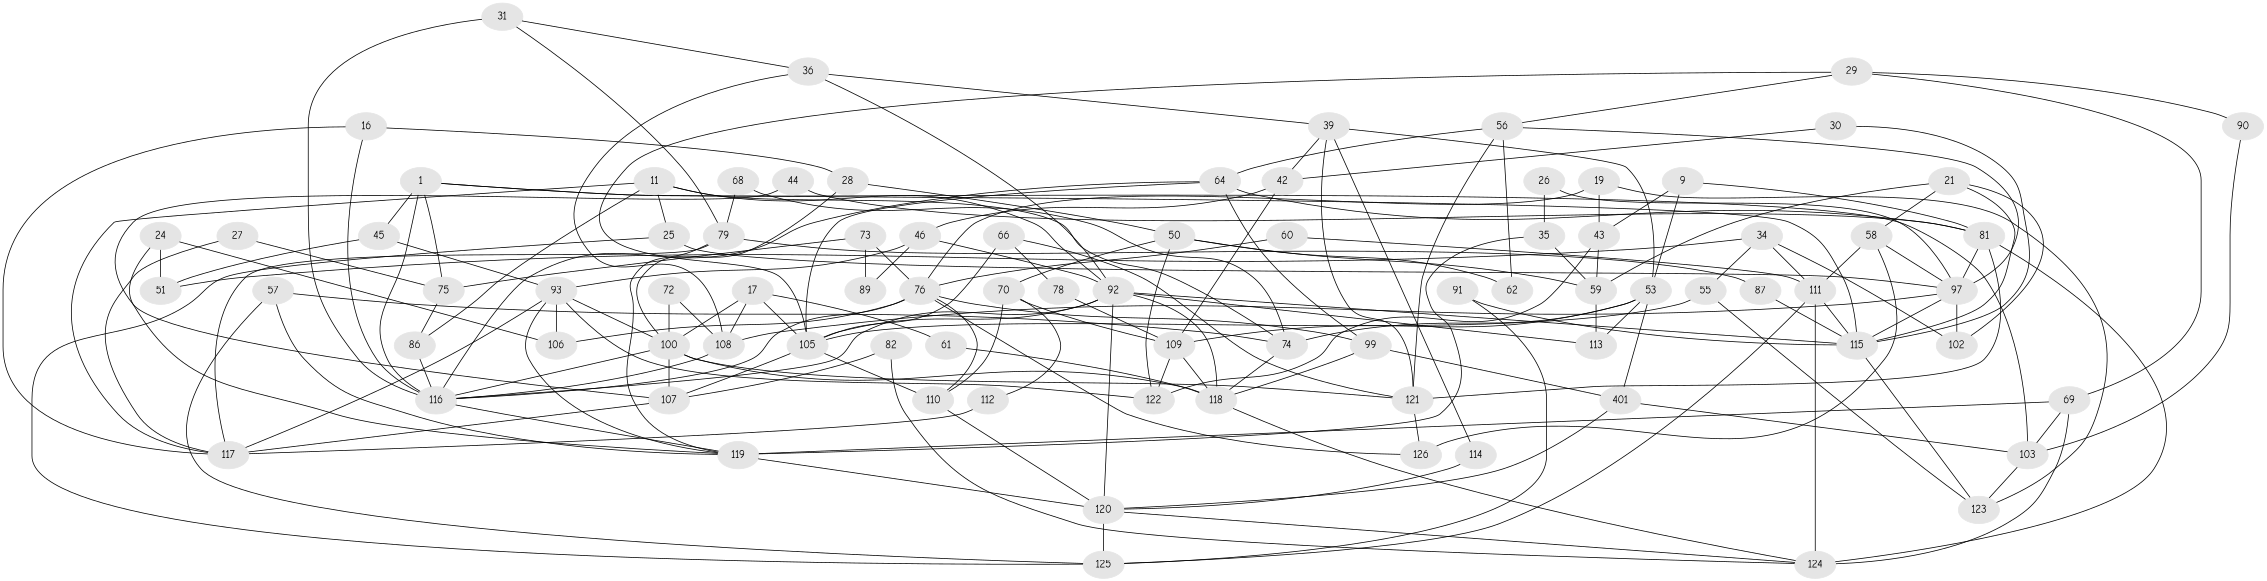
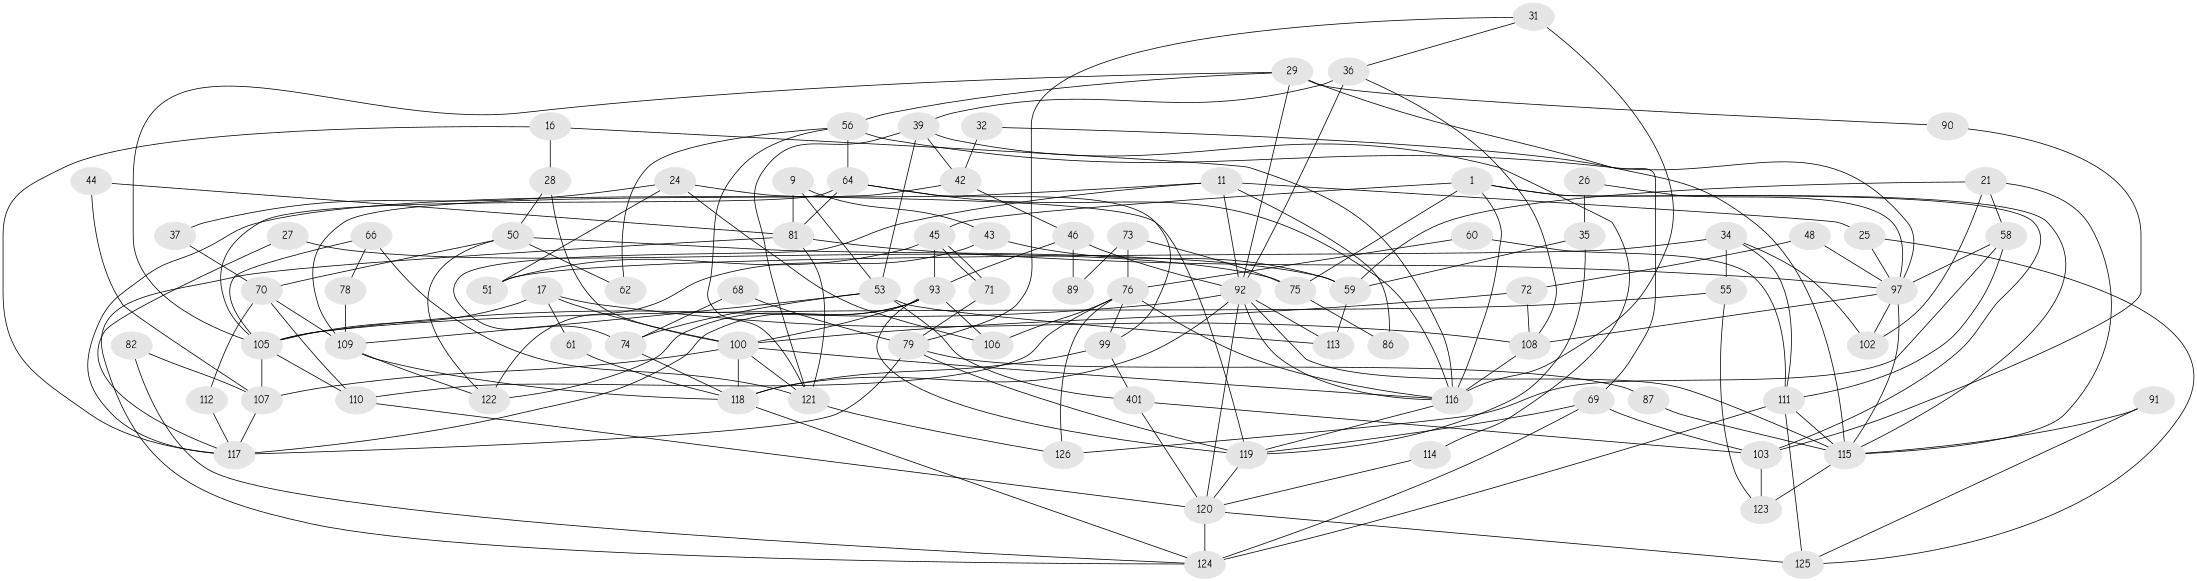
(1836, 126) -> (982, 126)
none -> (1270, 167)
(1599, 181) -> none
none -> (175, 236)
none -> (1810, 236)
(273, 291) -> none
none -> (989, 291)
(427, 376) -> none
